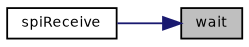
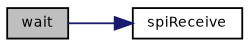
(140, 23) -> (91, 23)
